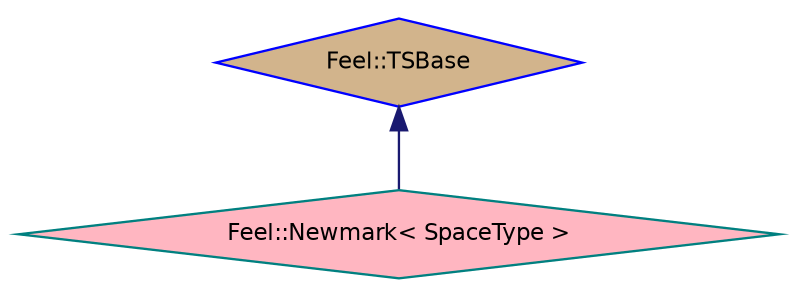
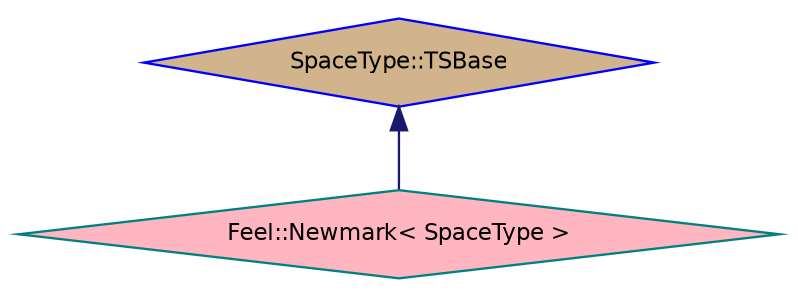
(399, 63) -> (399, 63)
